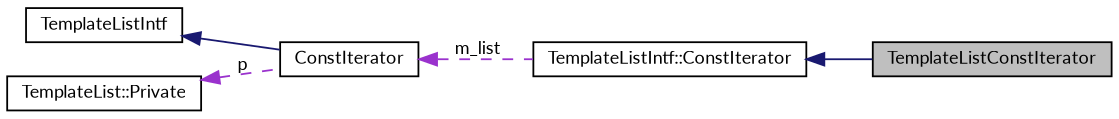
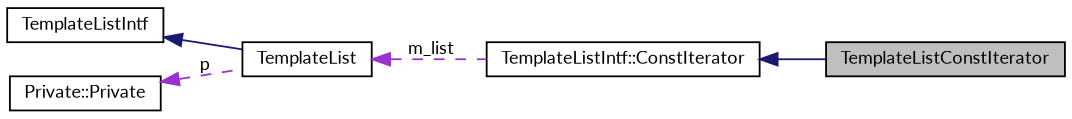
(349, 59) -> (307, 59)
(104, 93) -> (85, 93)
